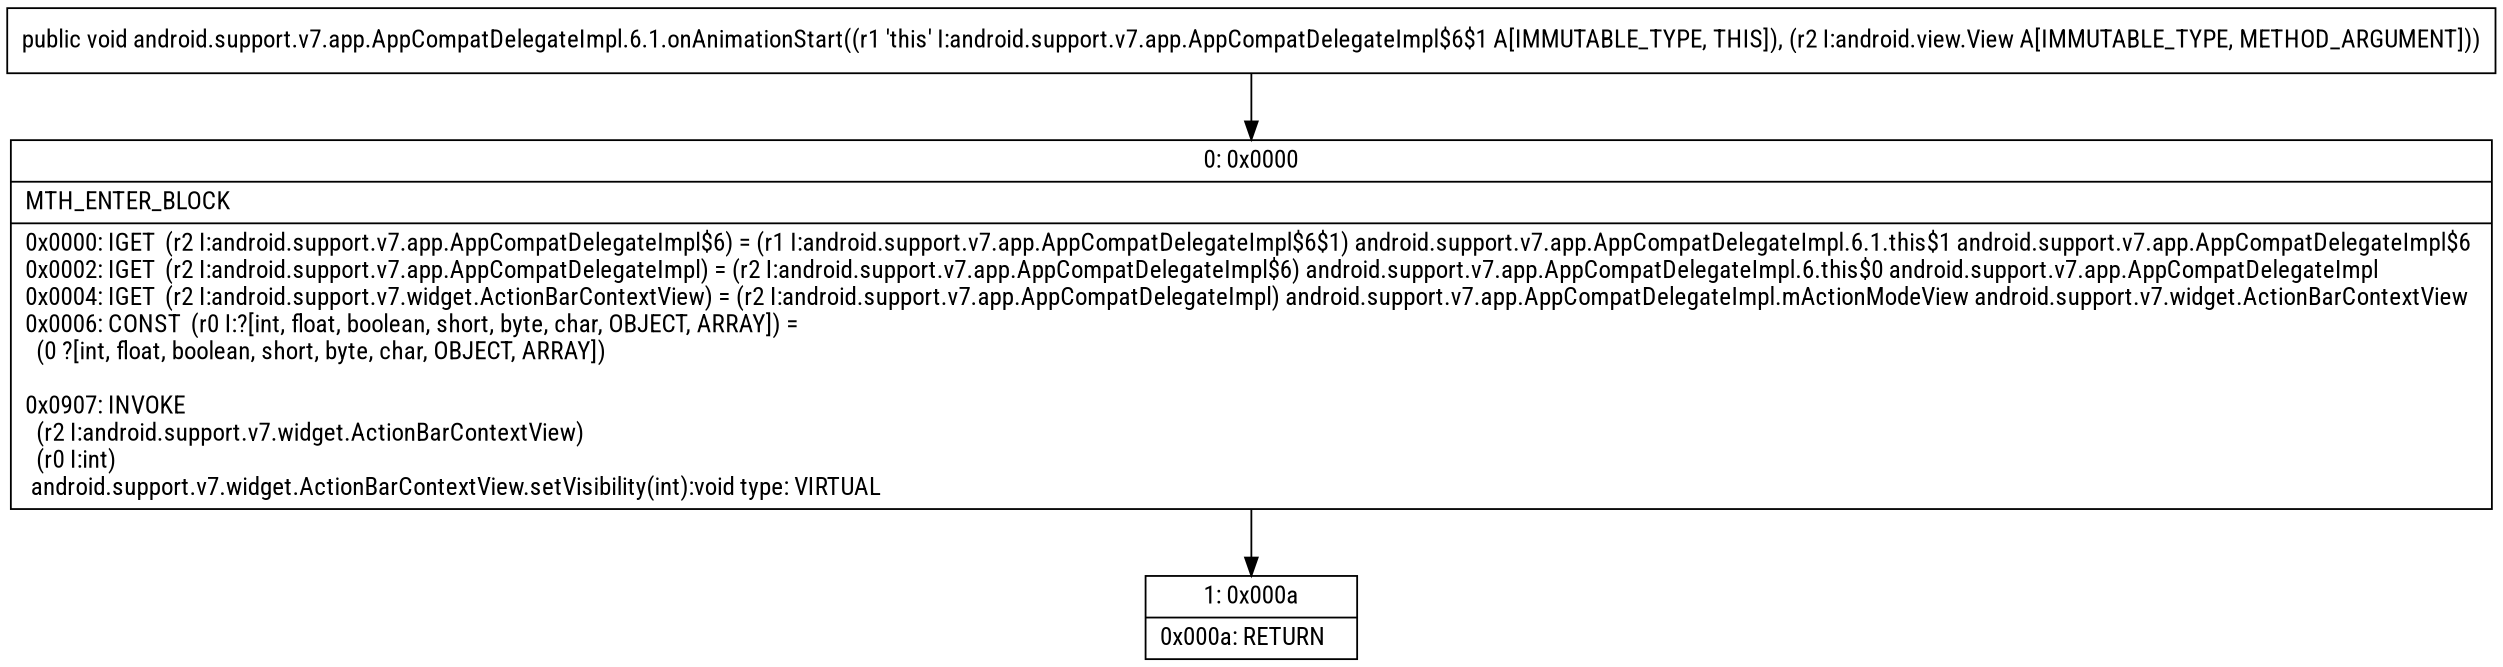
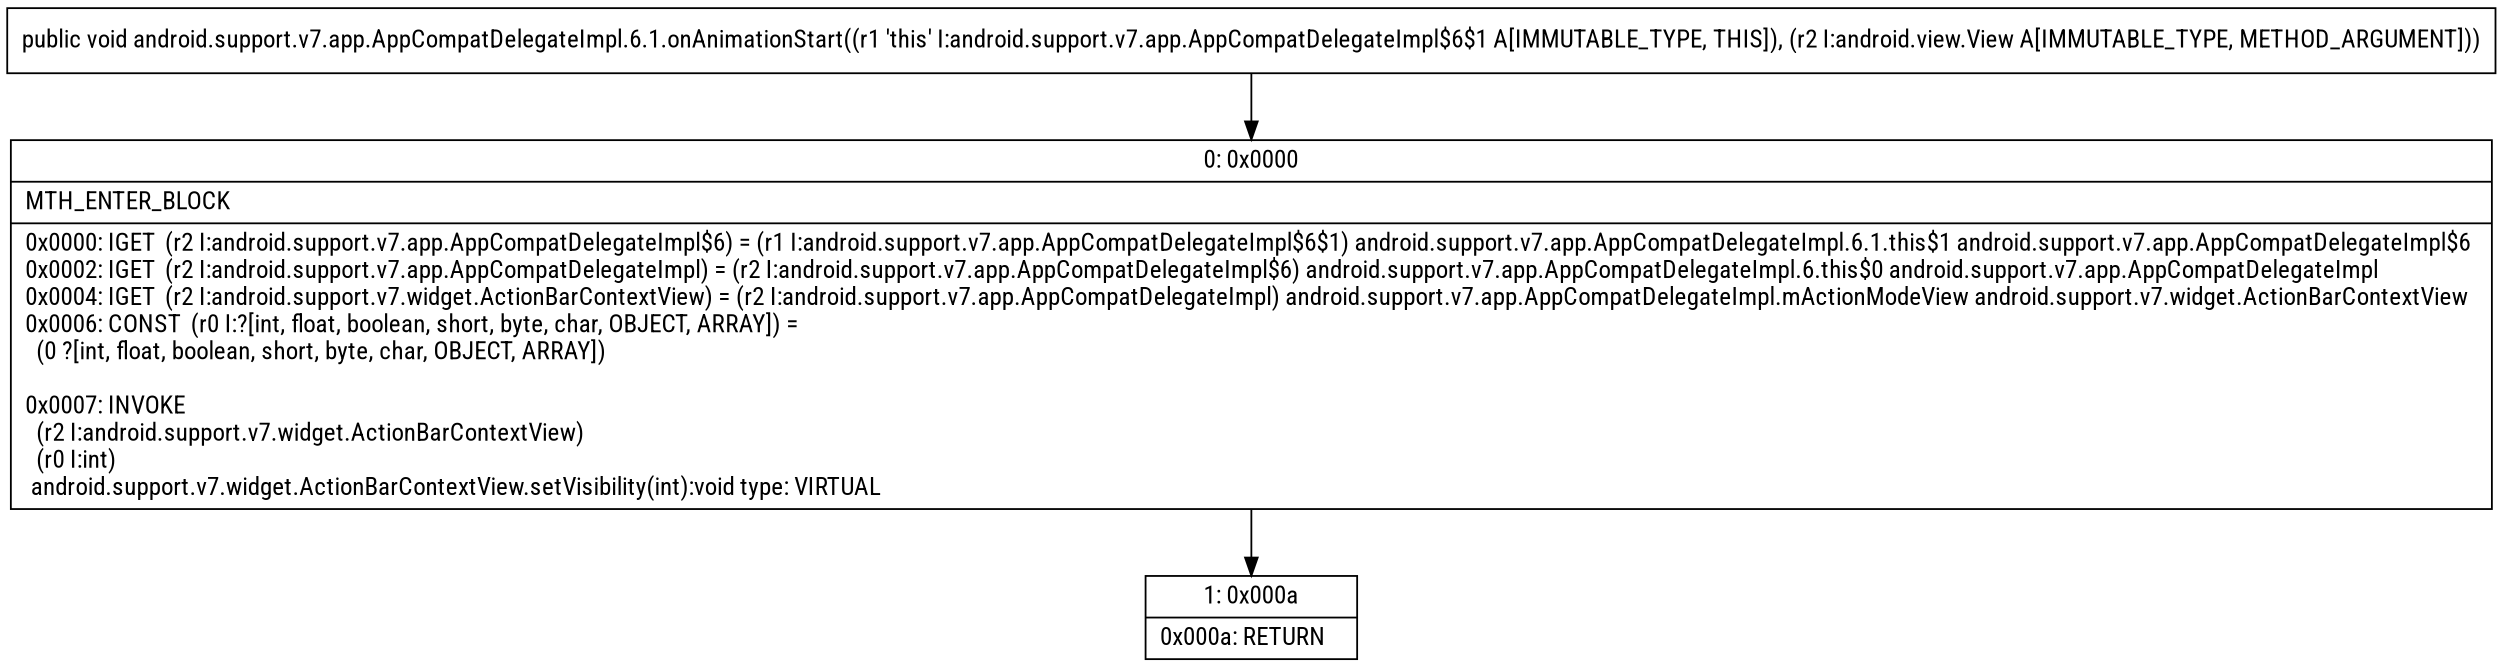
(111, 406) -> (111, 406)
